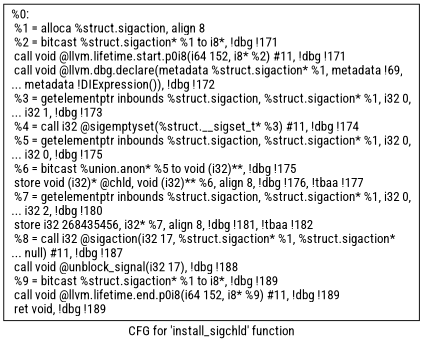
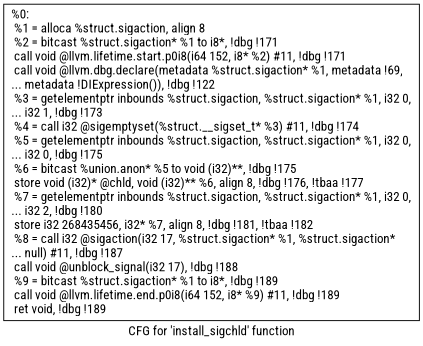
(113, 85) -> (113, 85)
